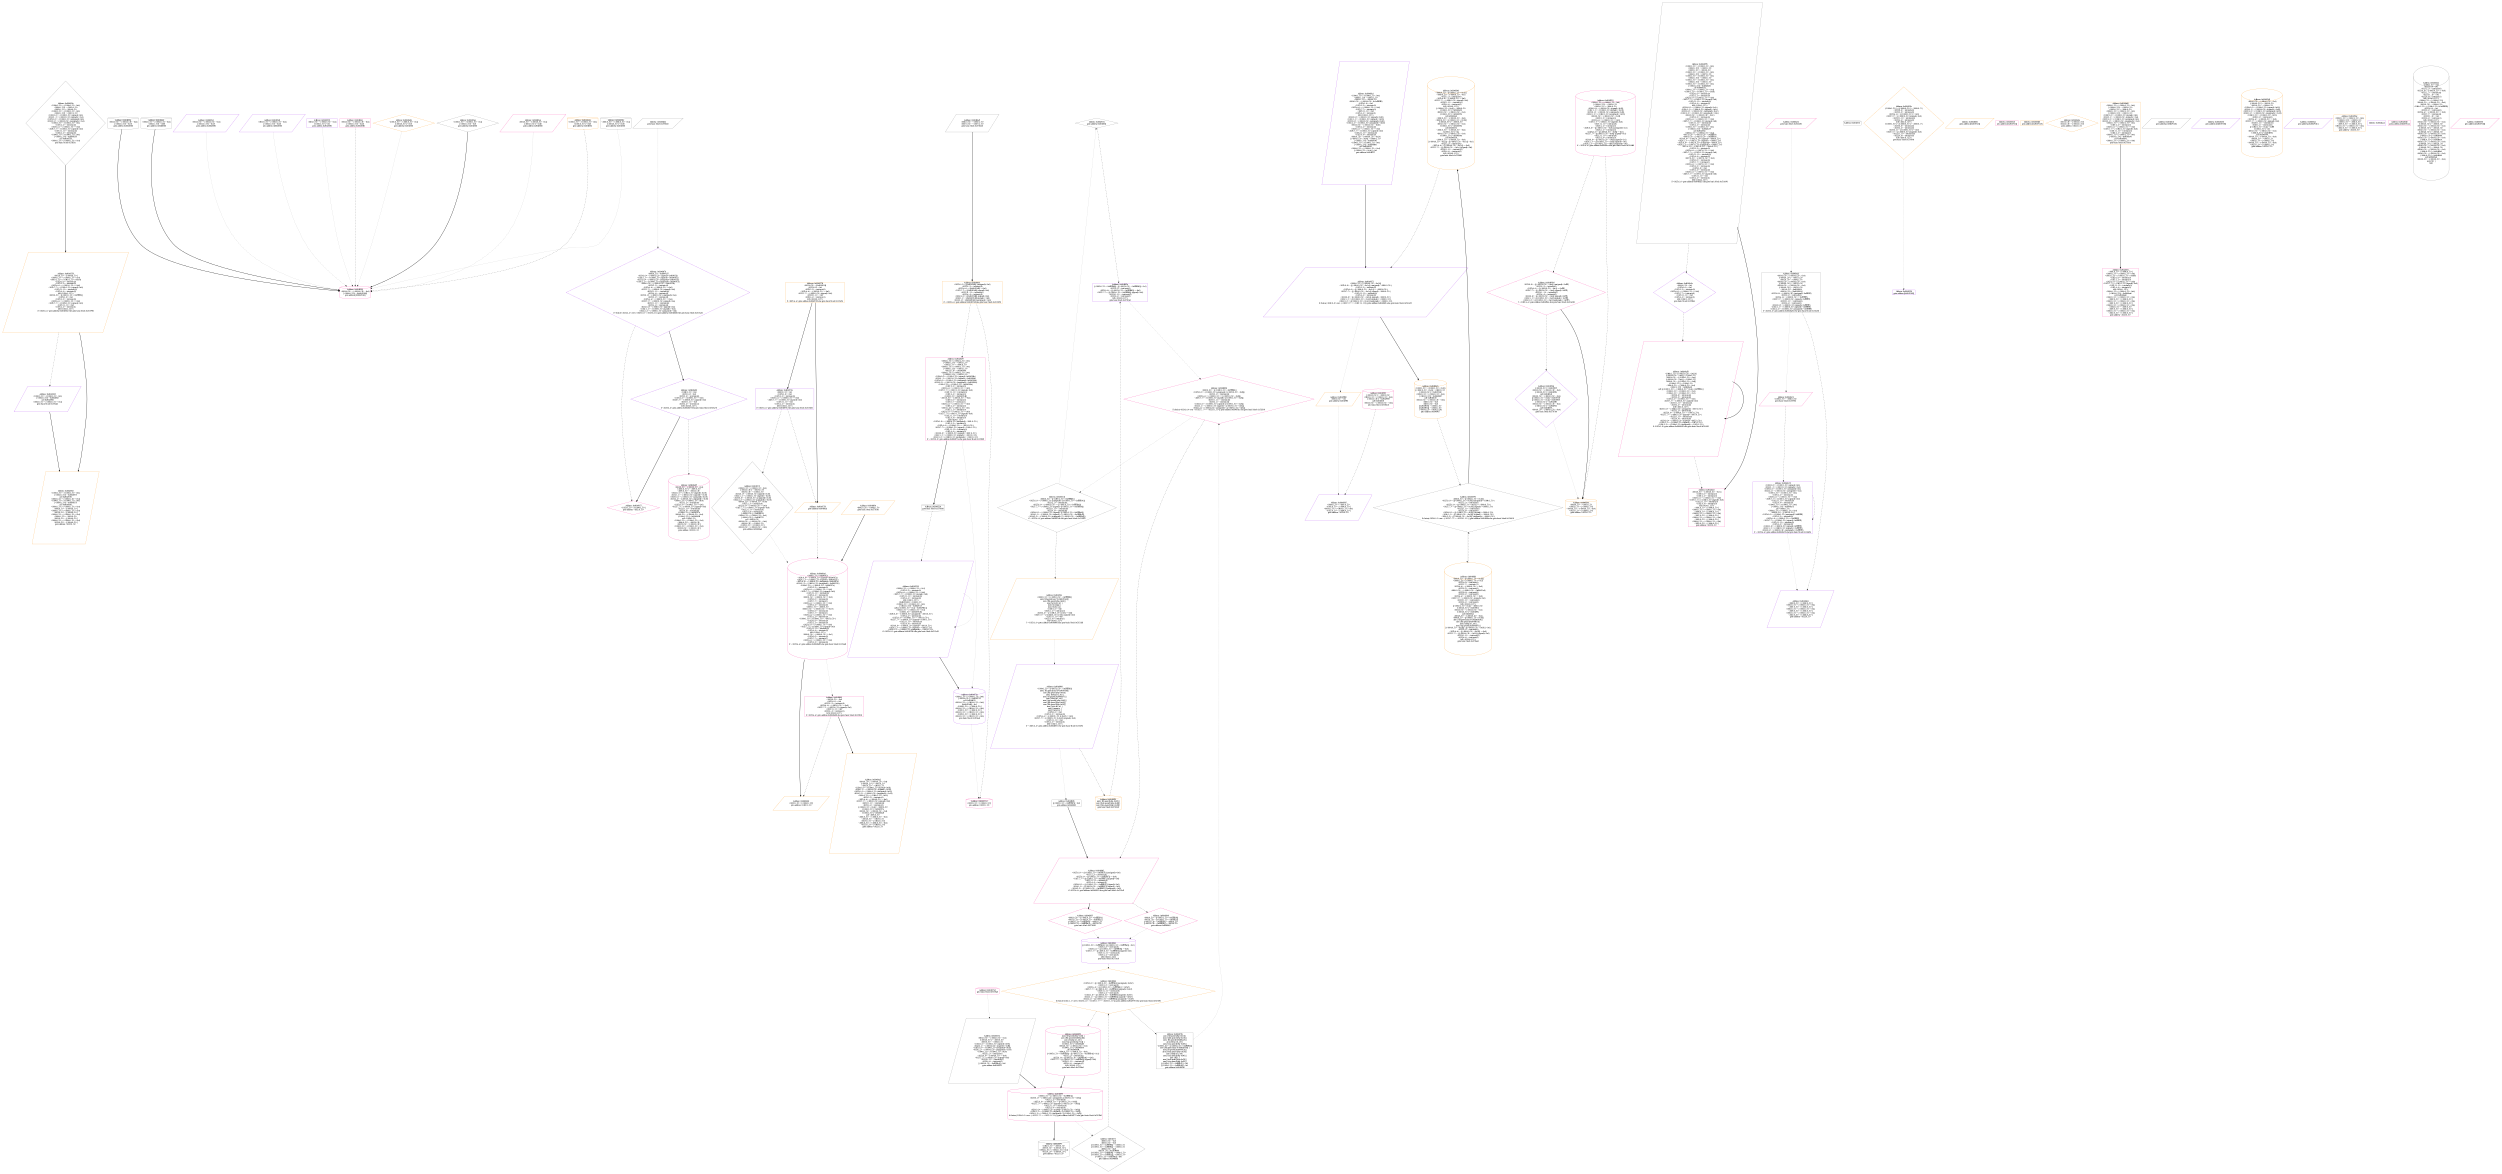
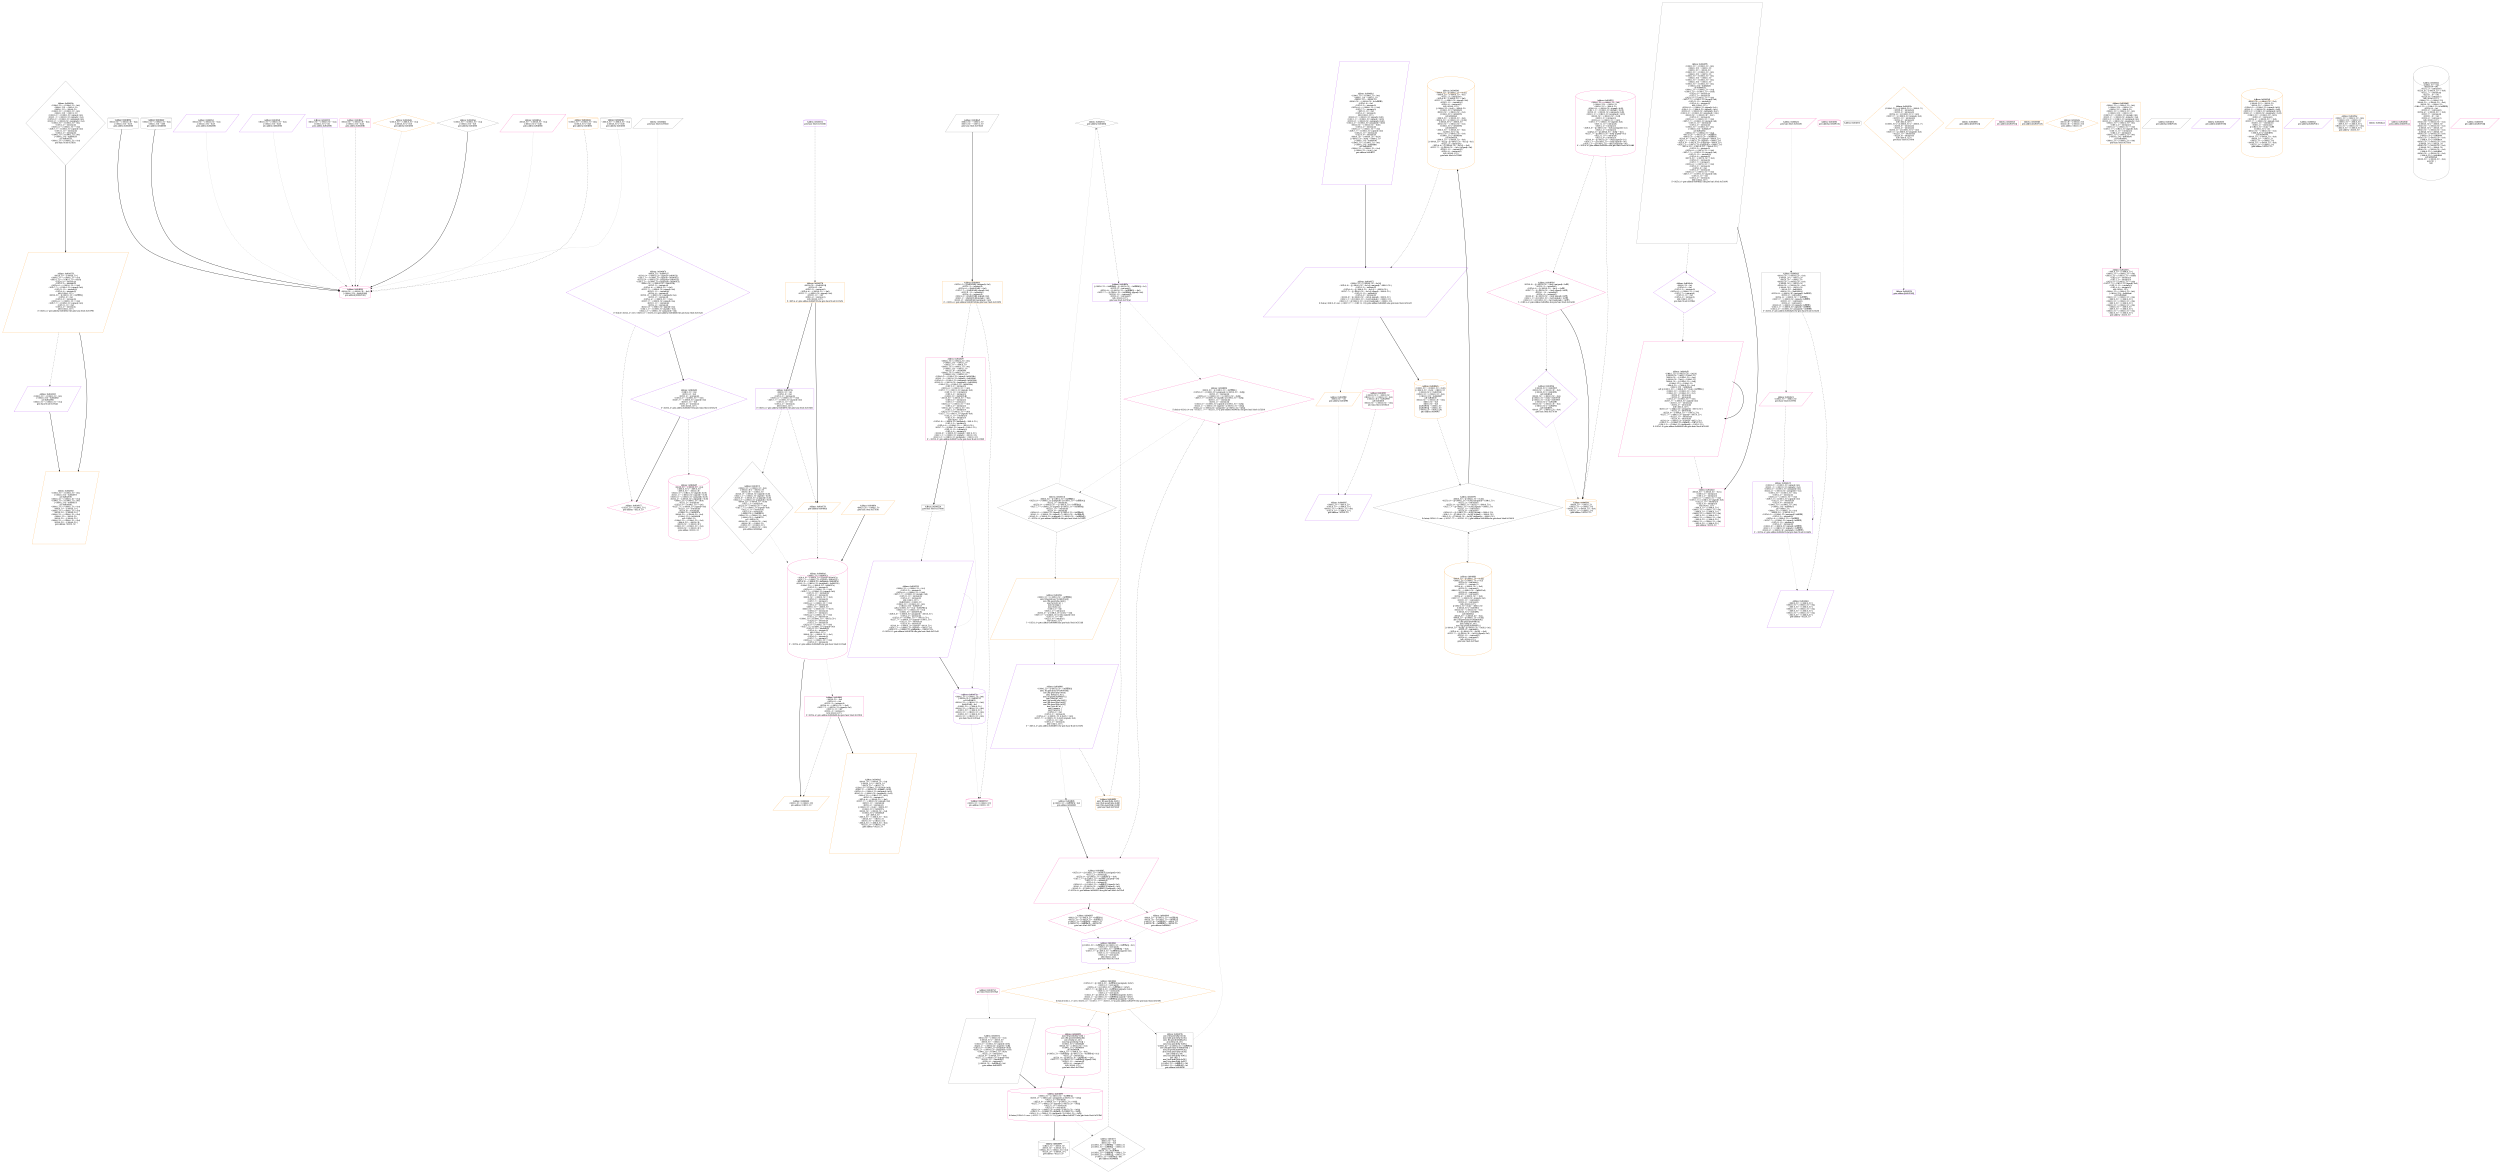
none -> (815, 123)
none -> (1829, 123)
